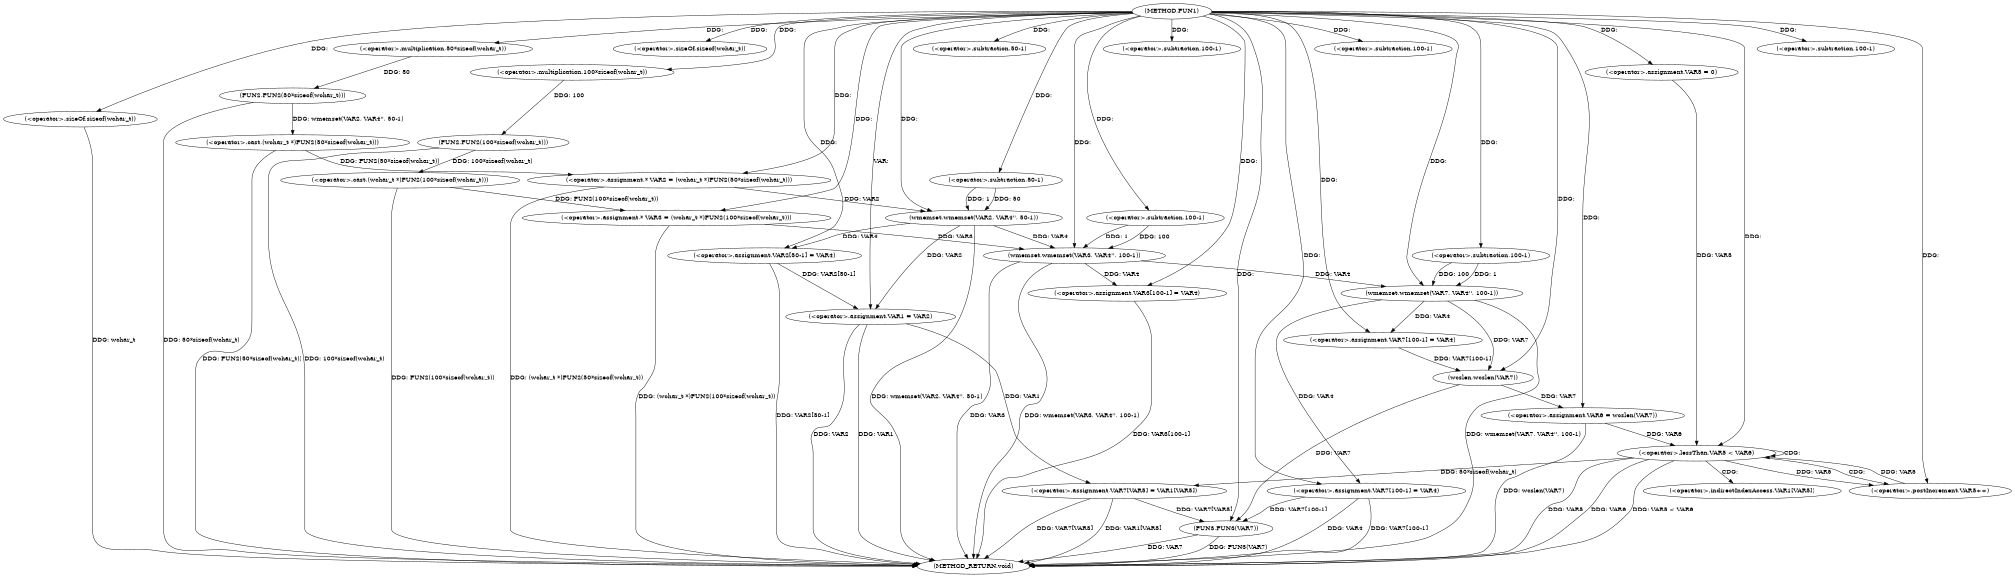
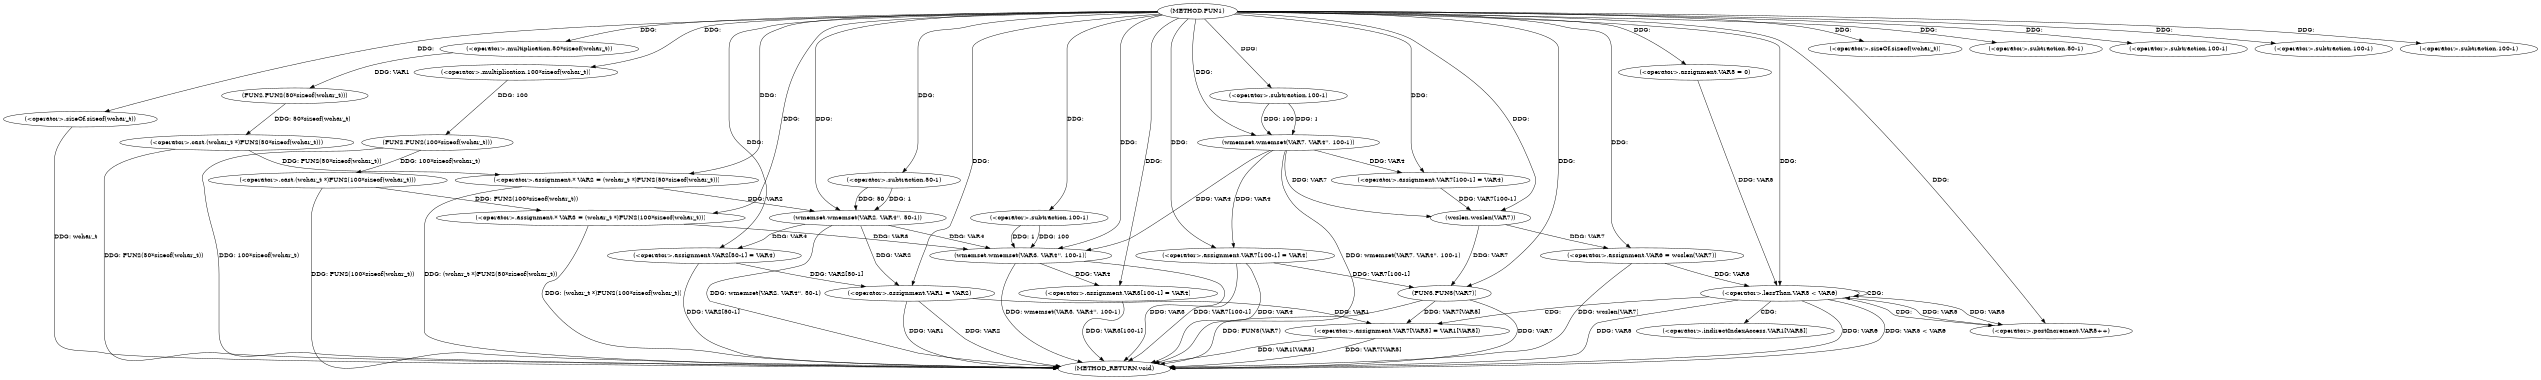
(397, 72) -> (392, 72)
(348, 119) -> (313, 119)
(882, 161) -> (982, 161)
(1261, 272) -> (1183, 205)
(1479, 472) -> (1554, 312)
(1167, 510) -> (1423, 311)
(287, 555) -> none
